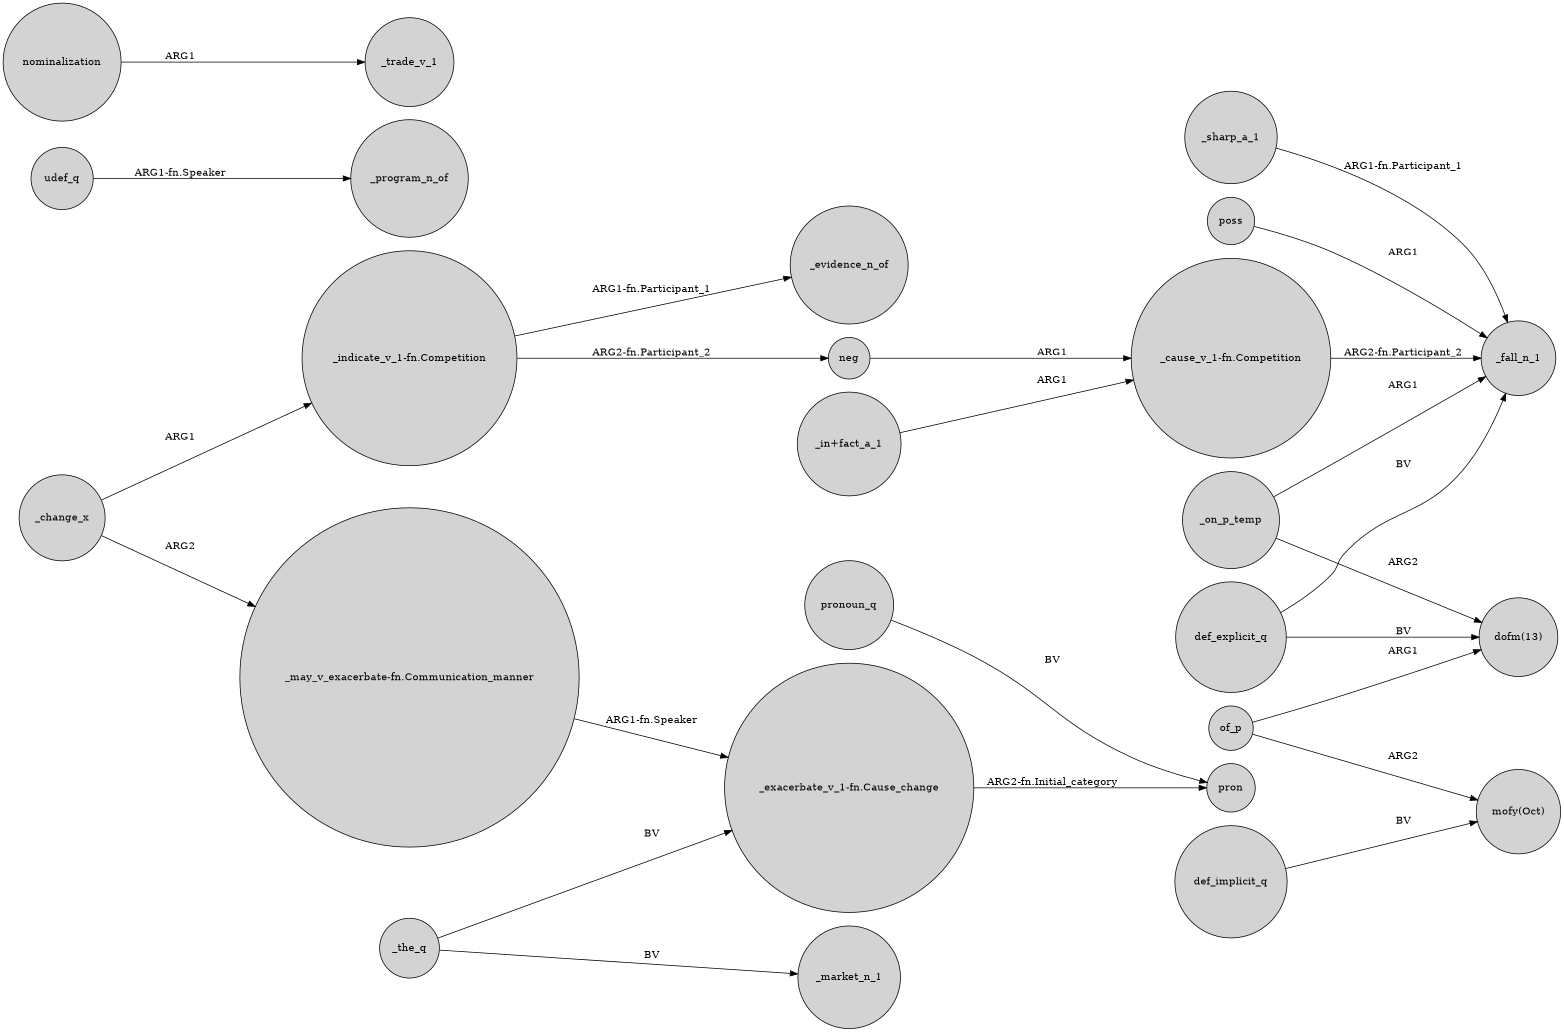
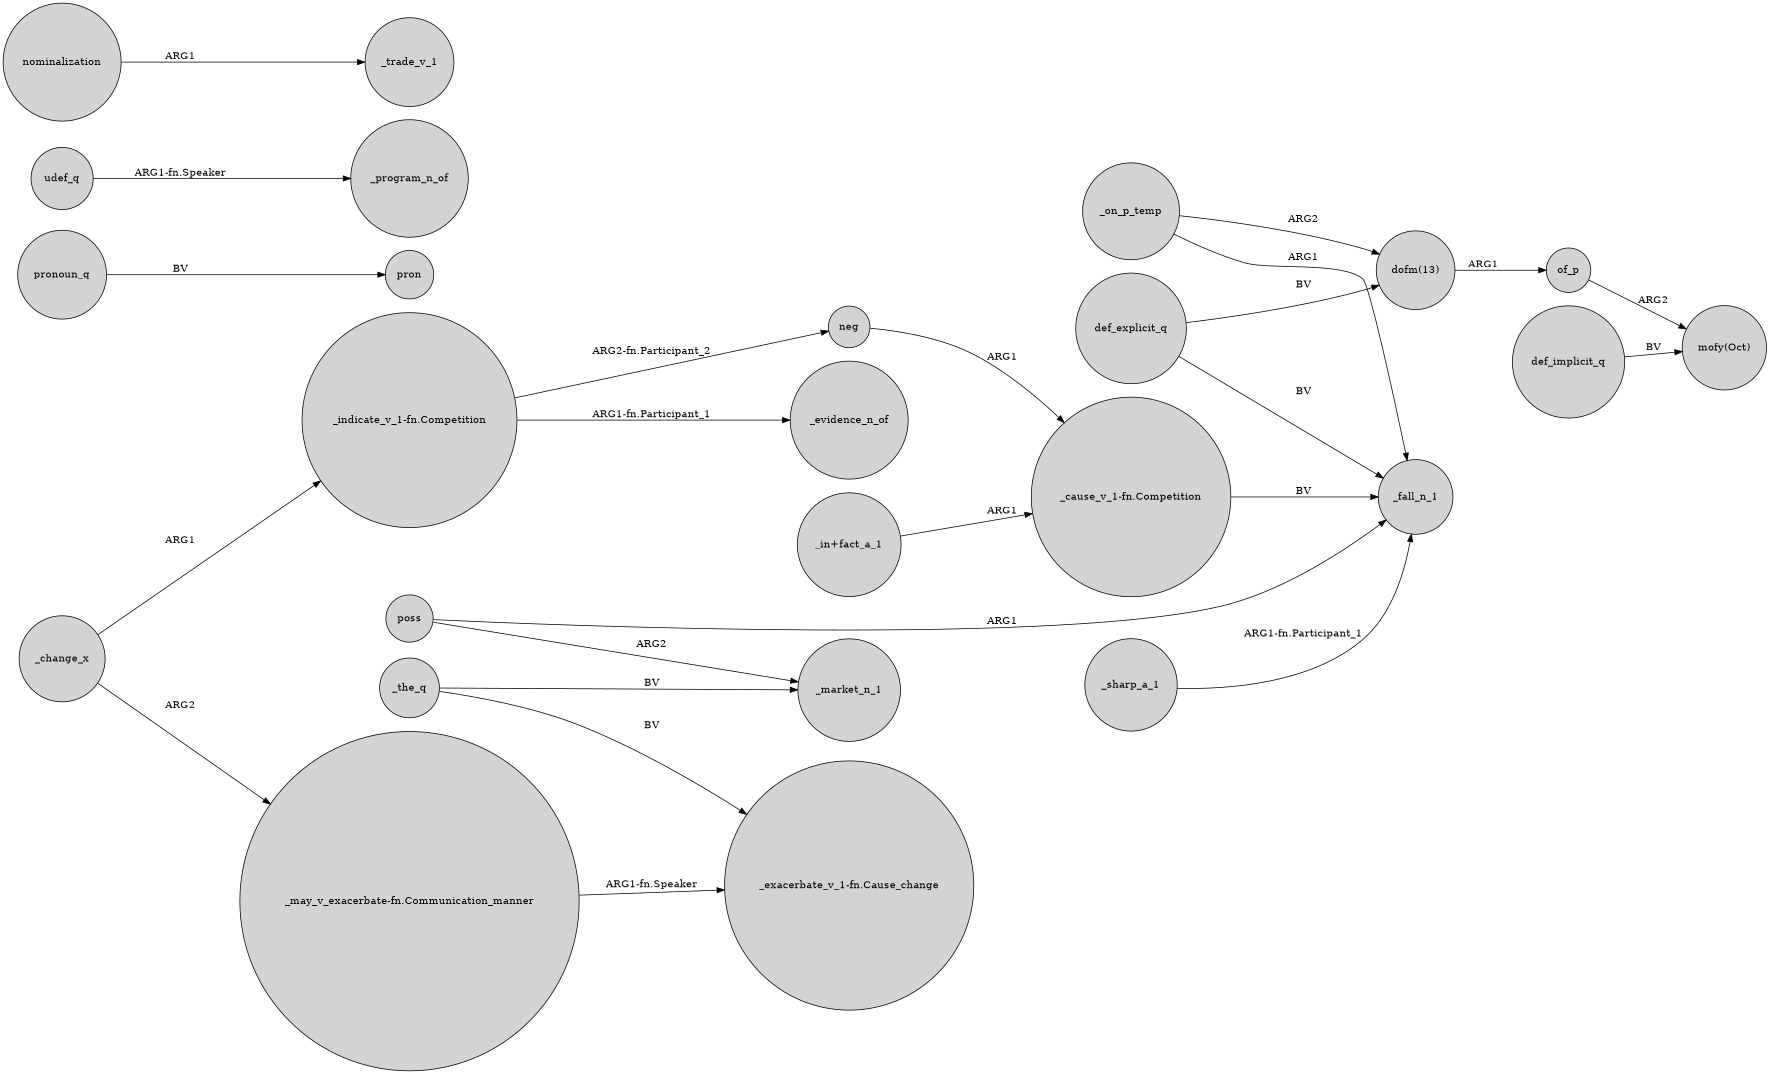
(1404, 353) -> (1304, 491)
none -> (612, 651)
(1364, 689) -> (1497, 270)
(1086, 788) -> none
